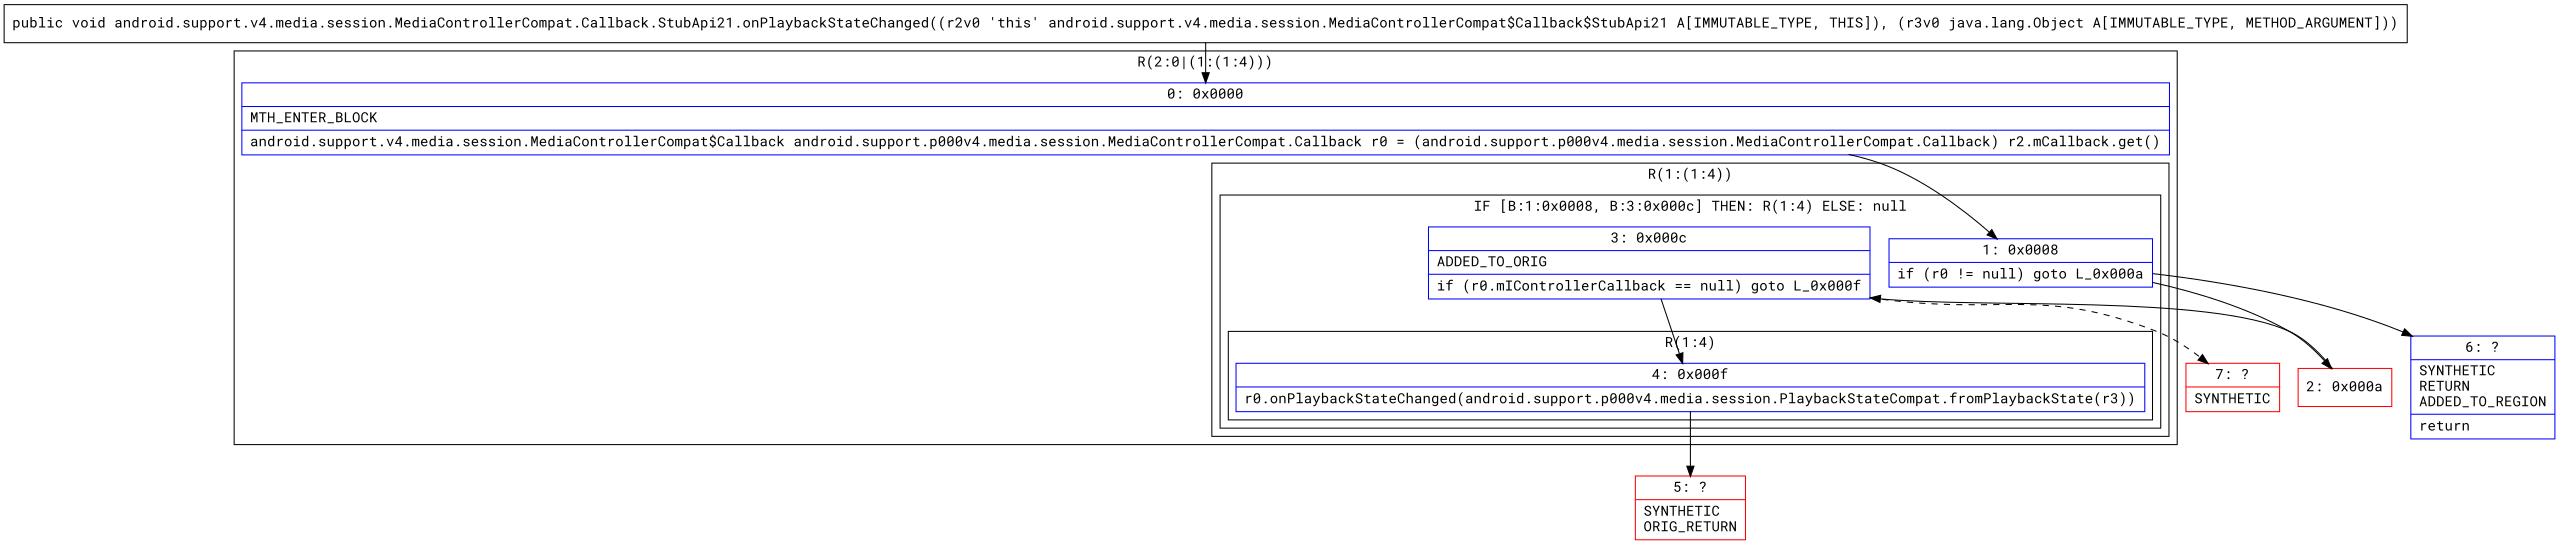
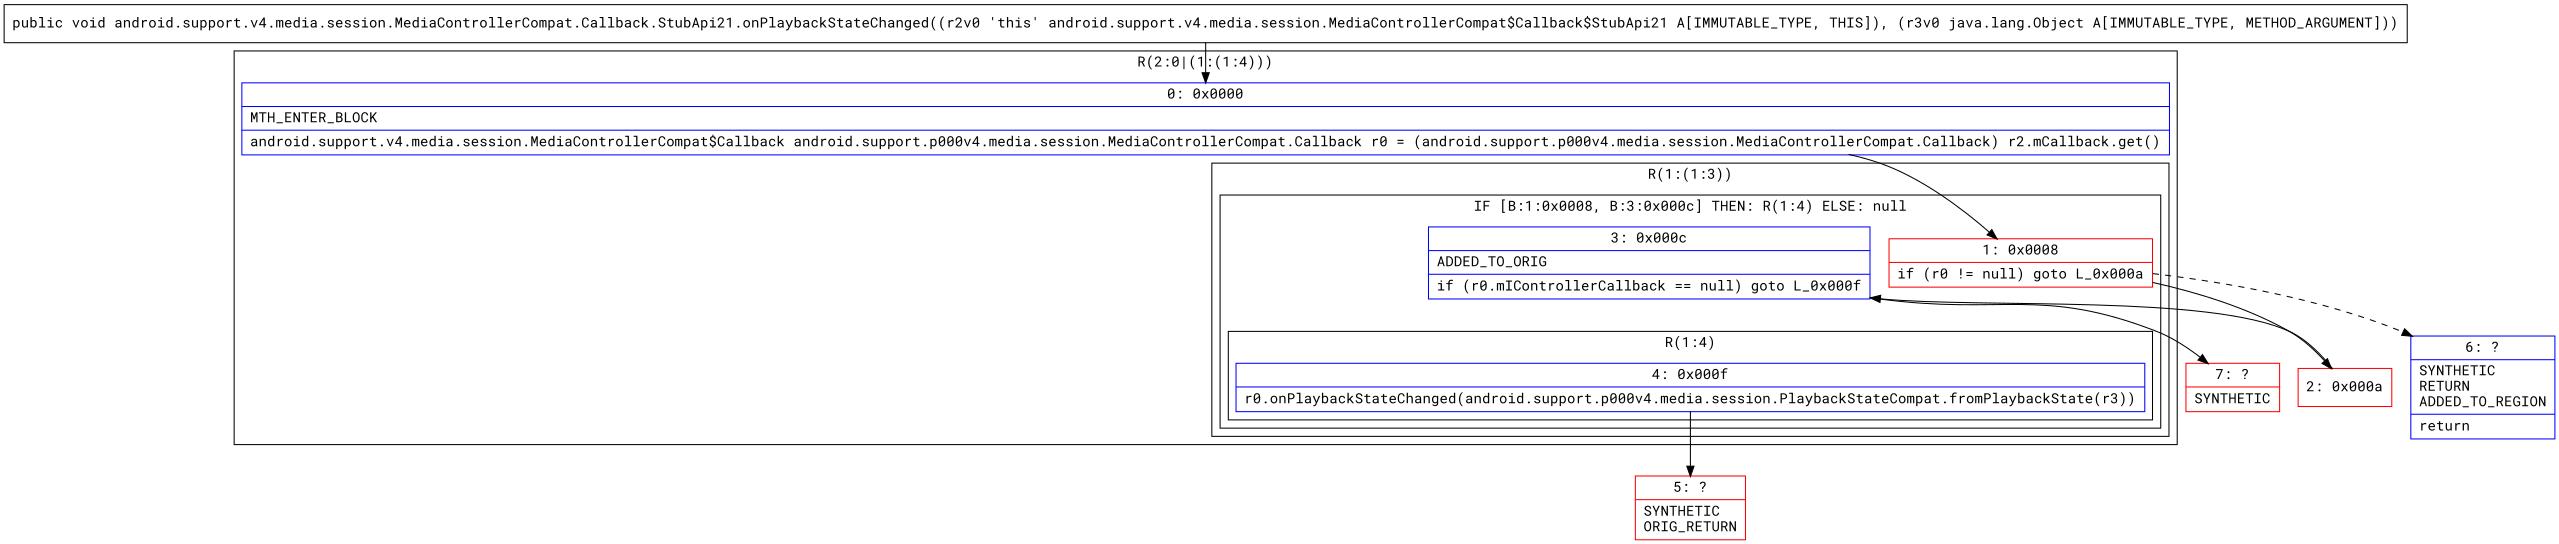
(1690, 175) -> (1690, 175)
(2021, 263) -> (2021, 263)
(2280, 295) -> (2280, 295)
(2091, 312) -> (2091, 312)
(1670, 325) -> none
